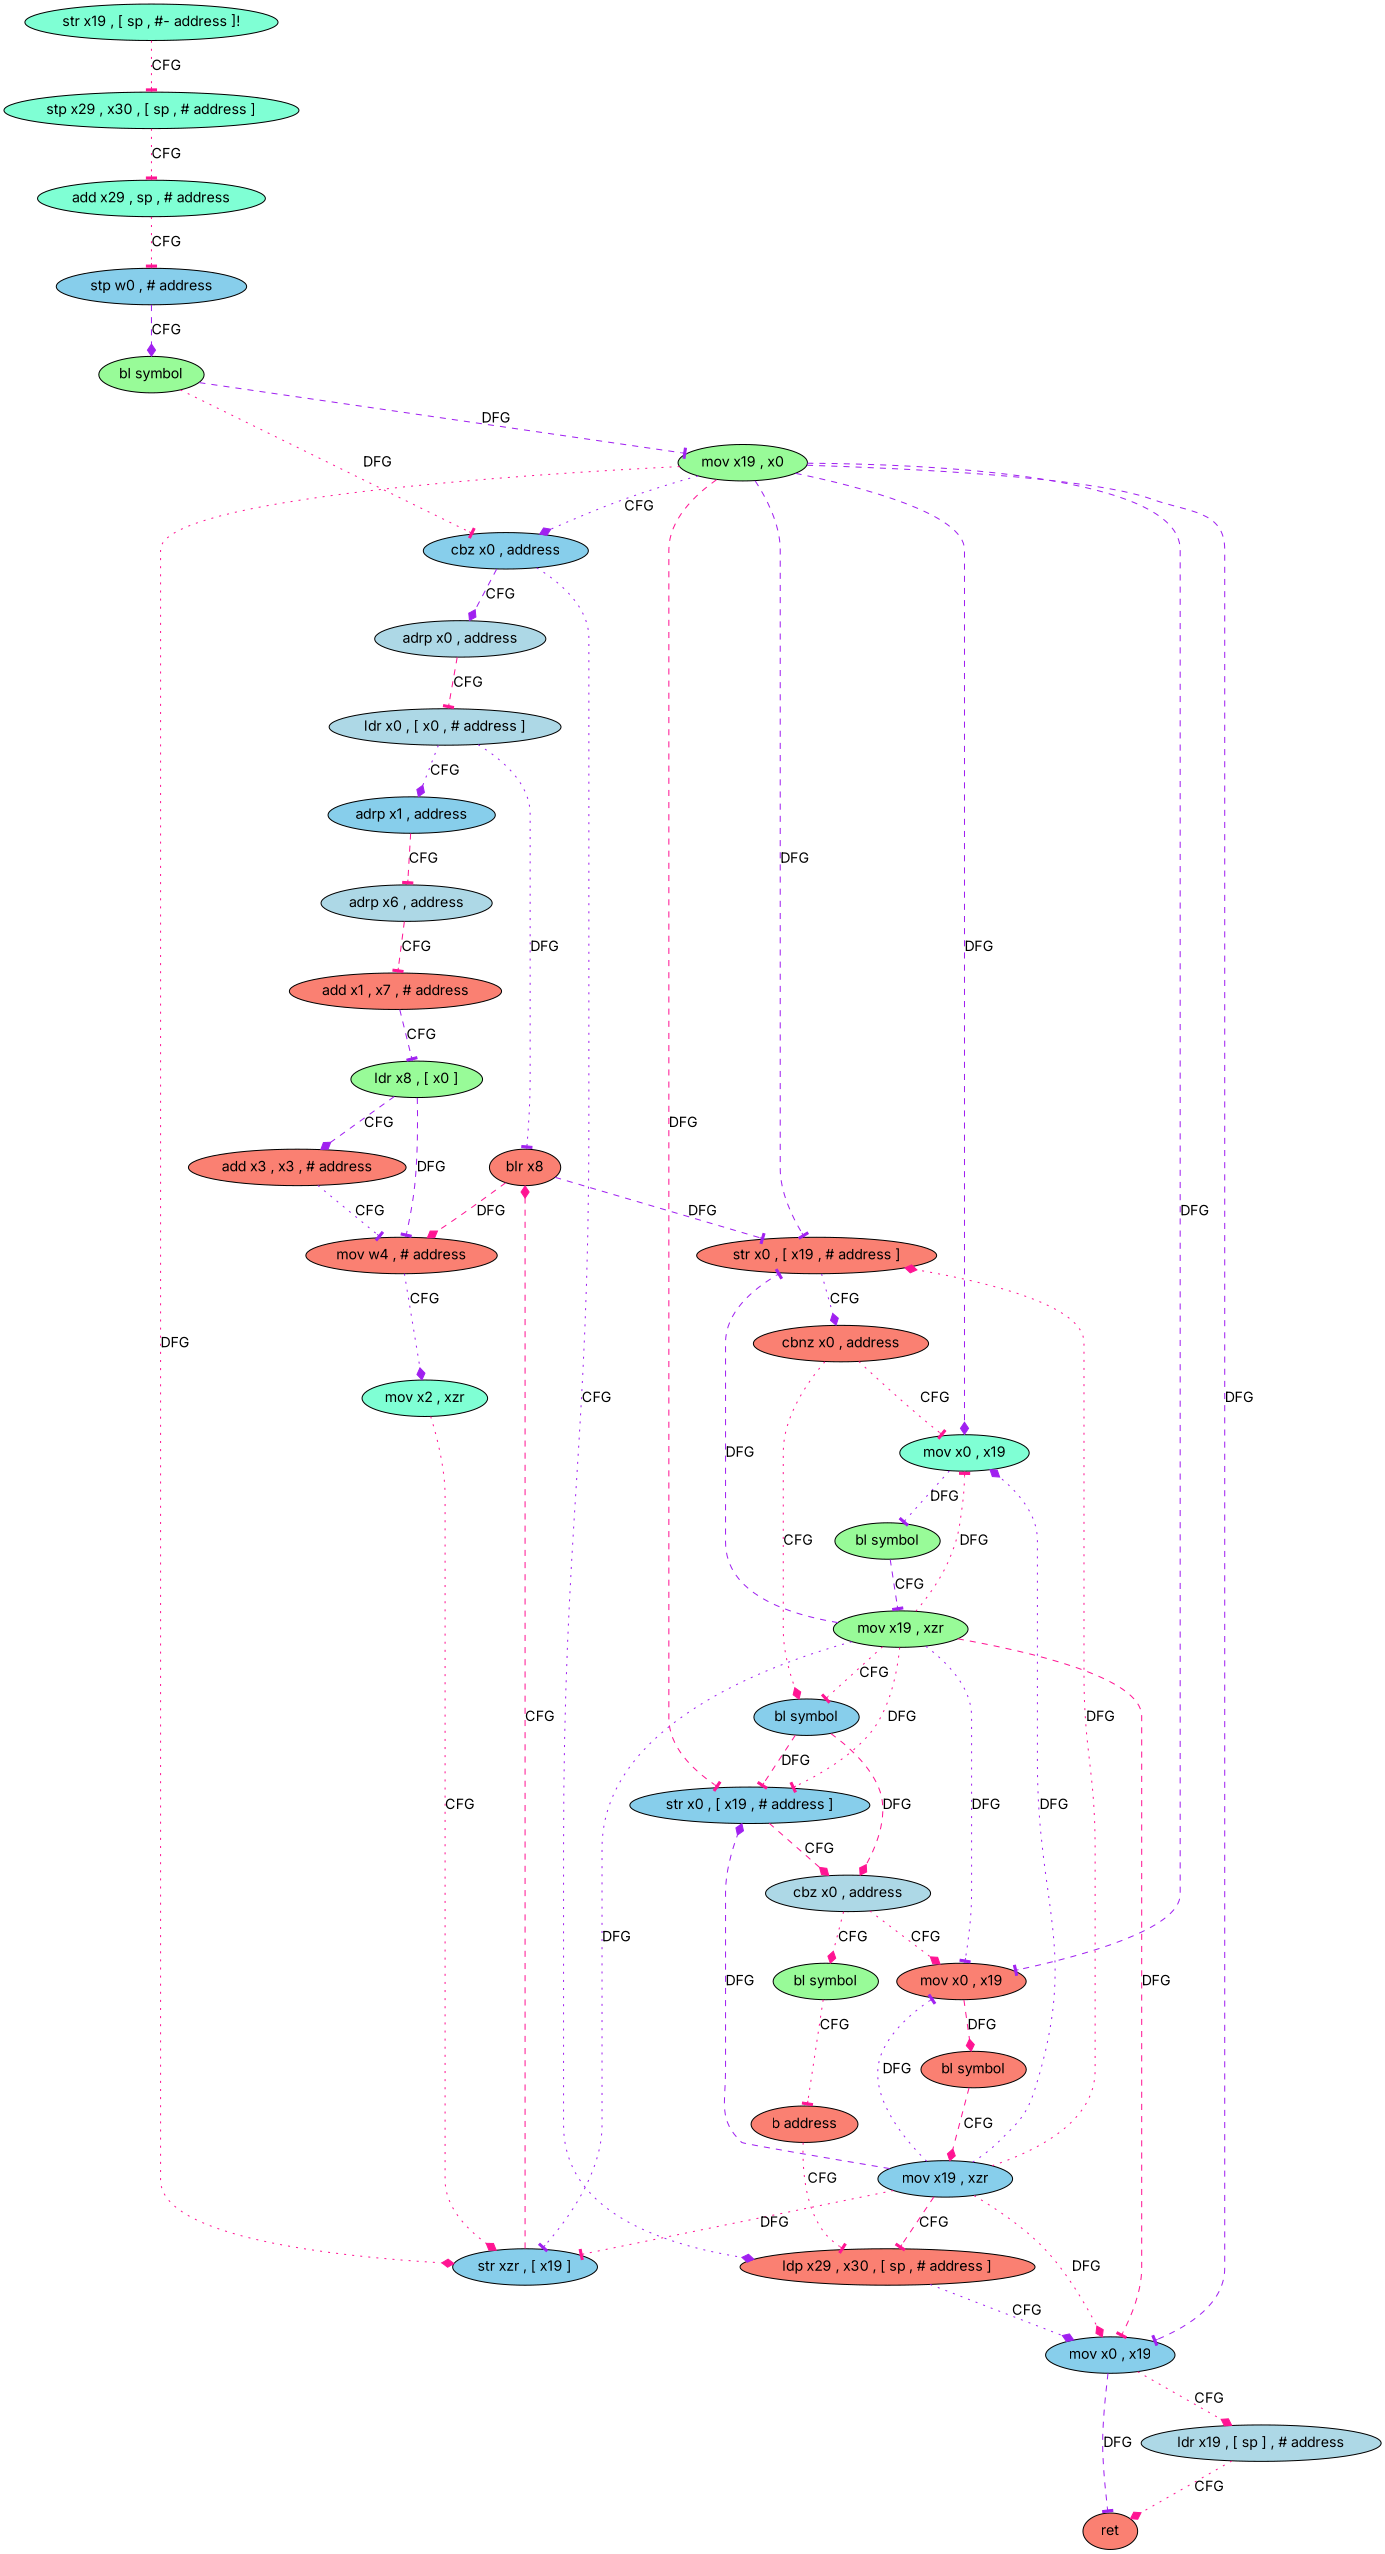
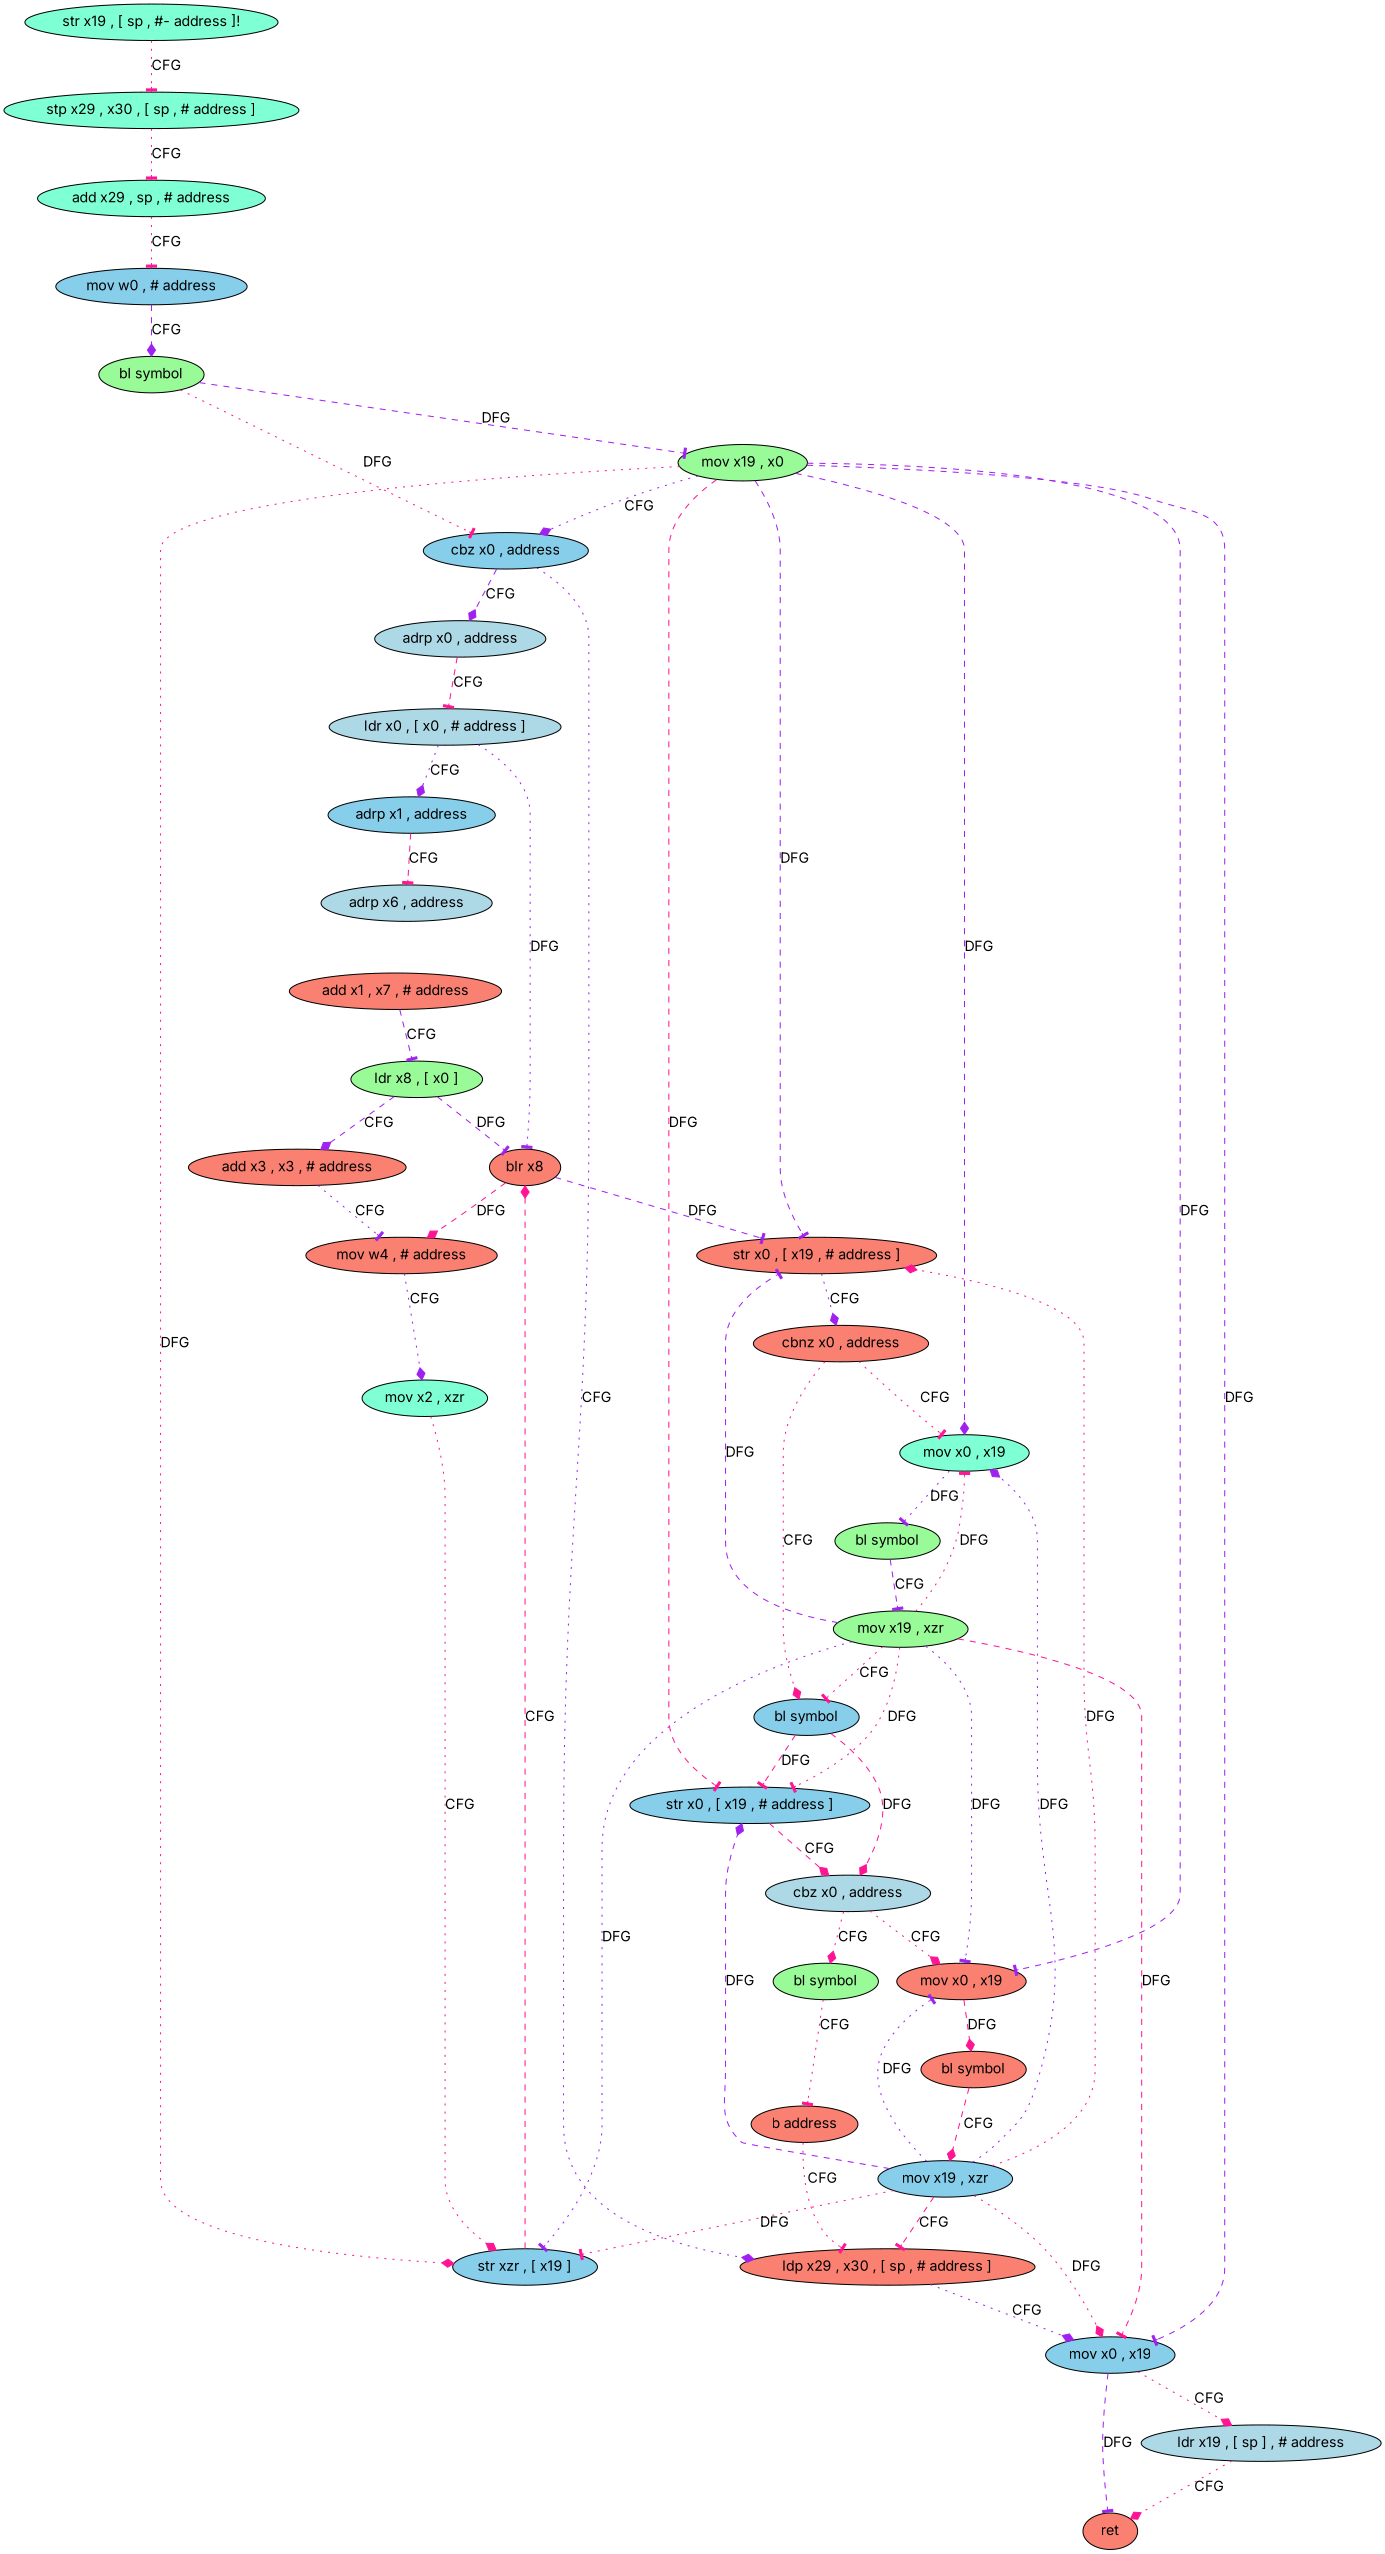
(151, 287) -> (151, 287)
(401, 945) -> none
(416, 1165) -> (470, 1123)
